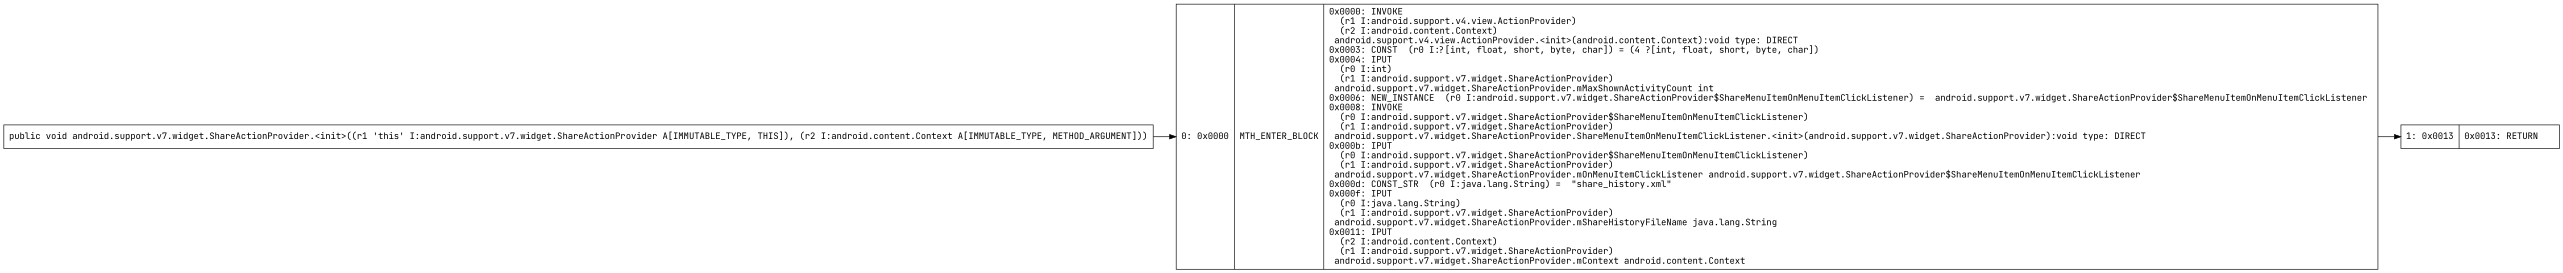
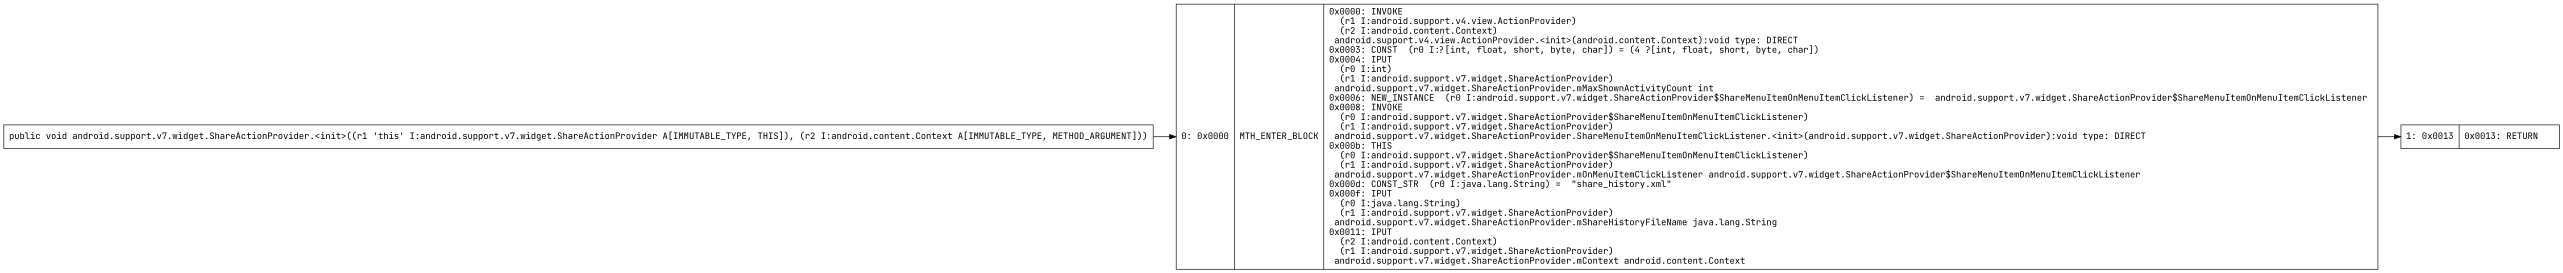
(1366, 146) -> (1366, 146)
